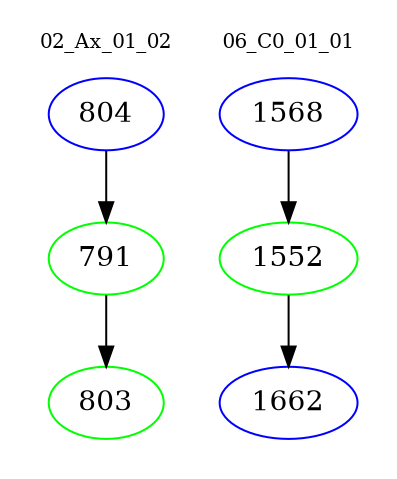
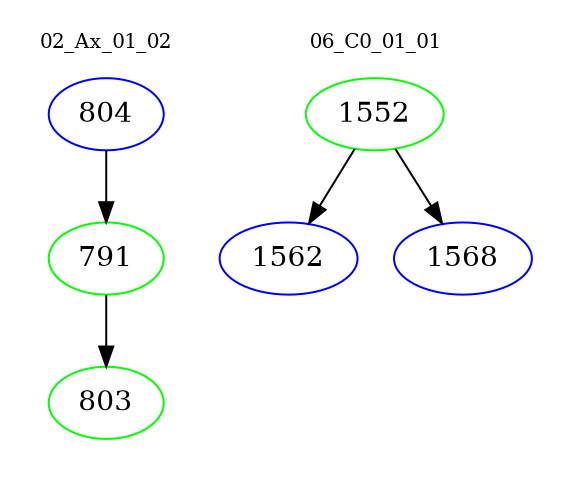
(289, 177) -> (413, 177)
(289, 403) -> (289, 259)
